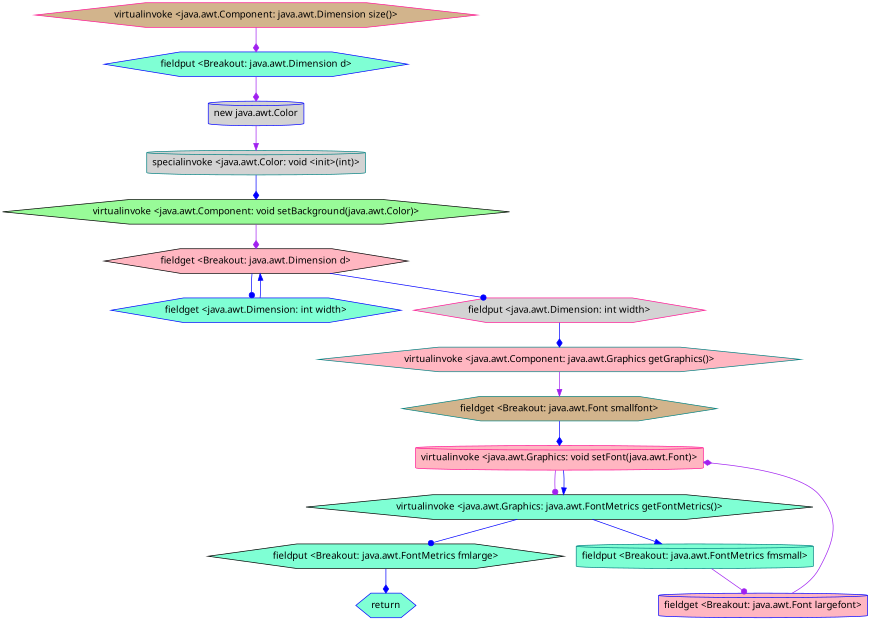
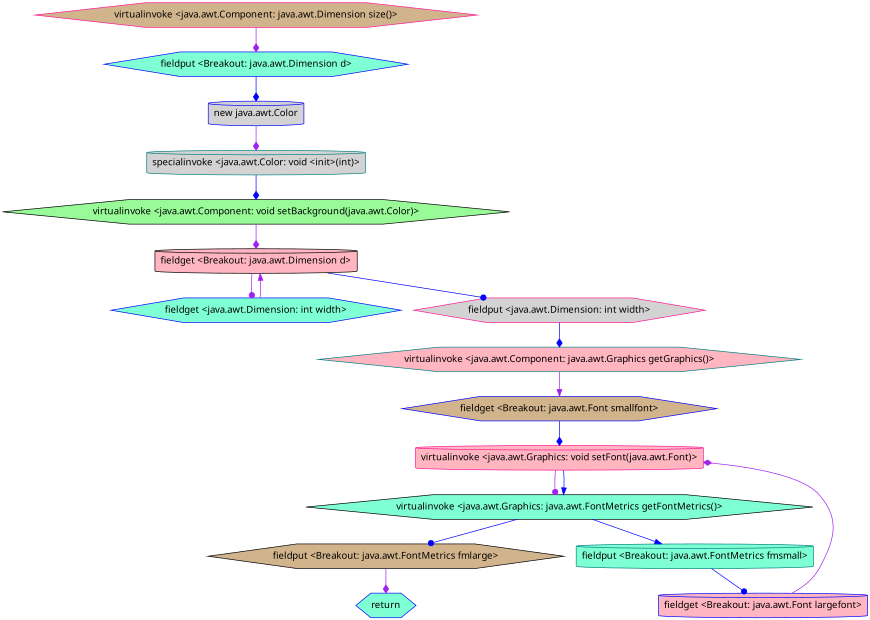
(256, 85) -> (256, 85)
(256, 135) -> (256, 134)
(256, 261) -> (256, 261)
(251, 283) -> (251, 283)
(261, 289) -> (261, 289)
(559, 409) -> (559, 409)
(386, 556) -> (386, 556)
(386, 577) -> (386, 577)
(727, 579) -> (727, 579)
